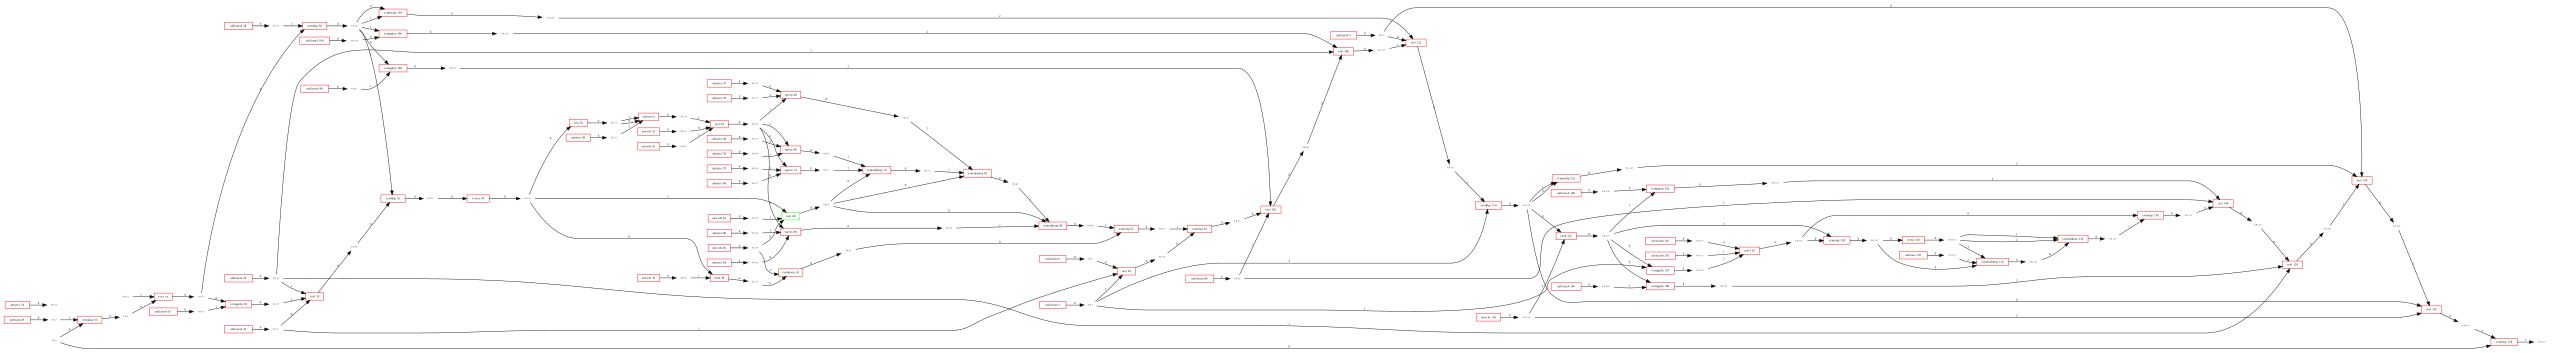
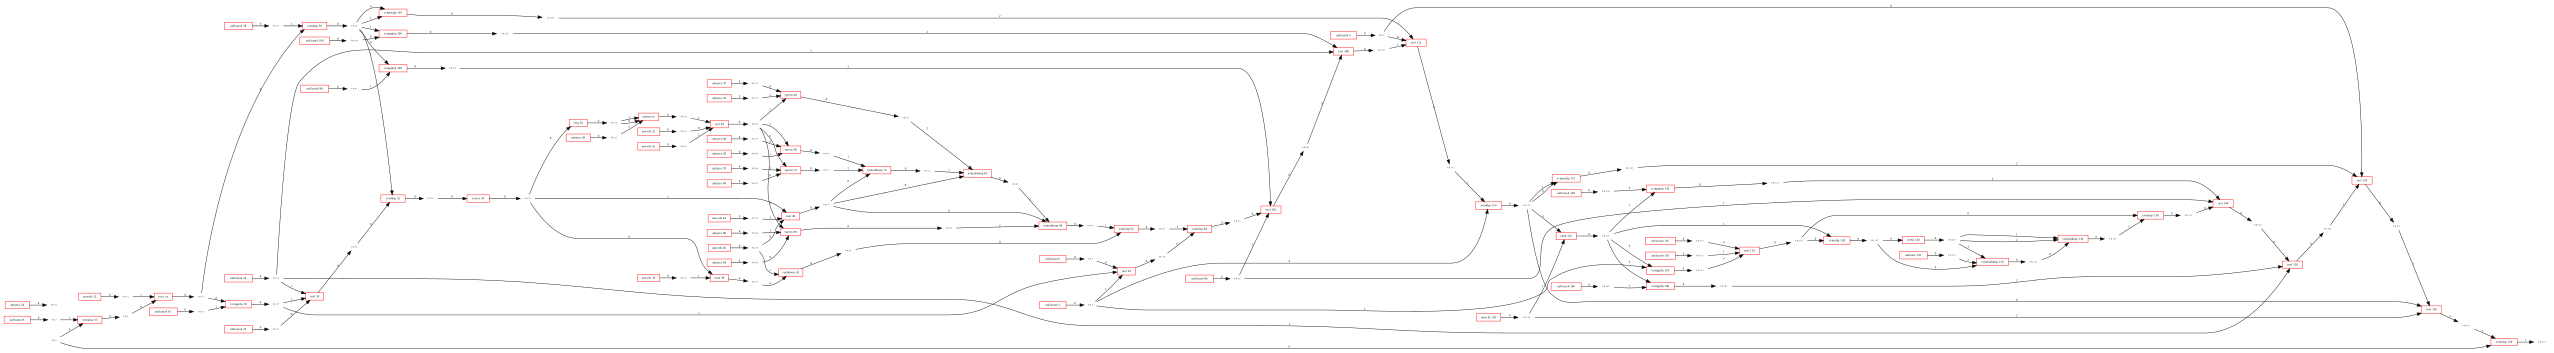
(791, 216) -> (791, 216)
none -> (90, 297)
(703, 331) -> (701, 315)
